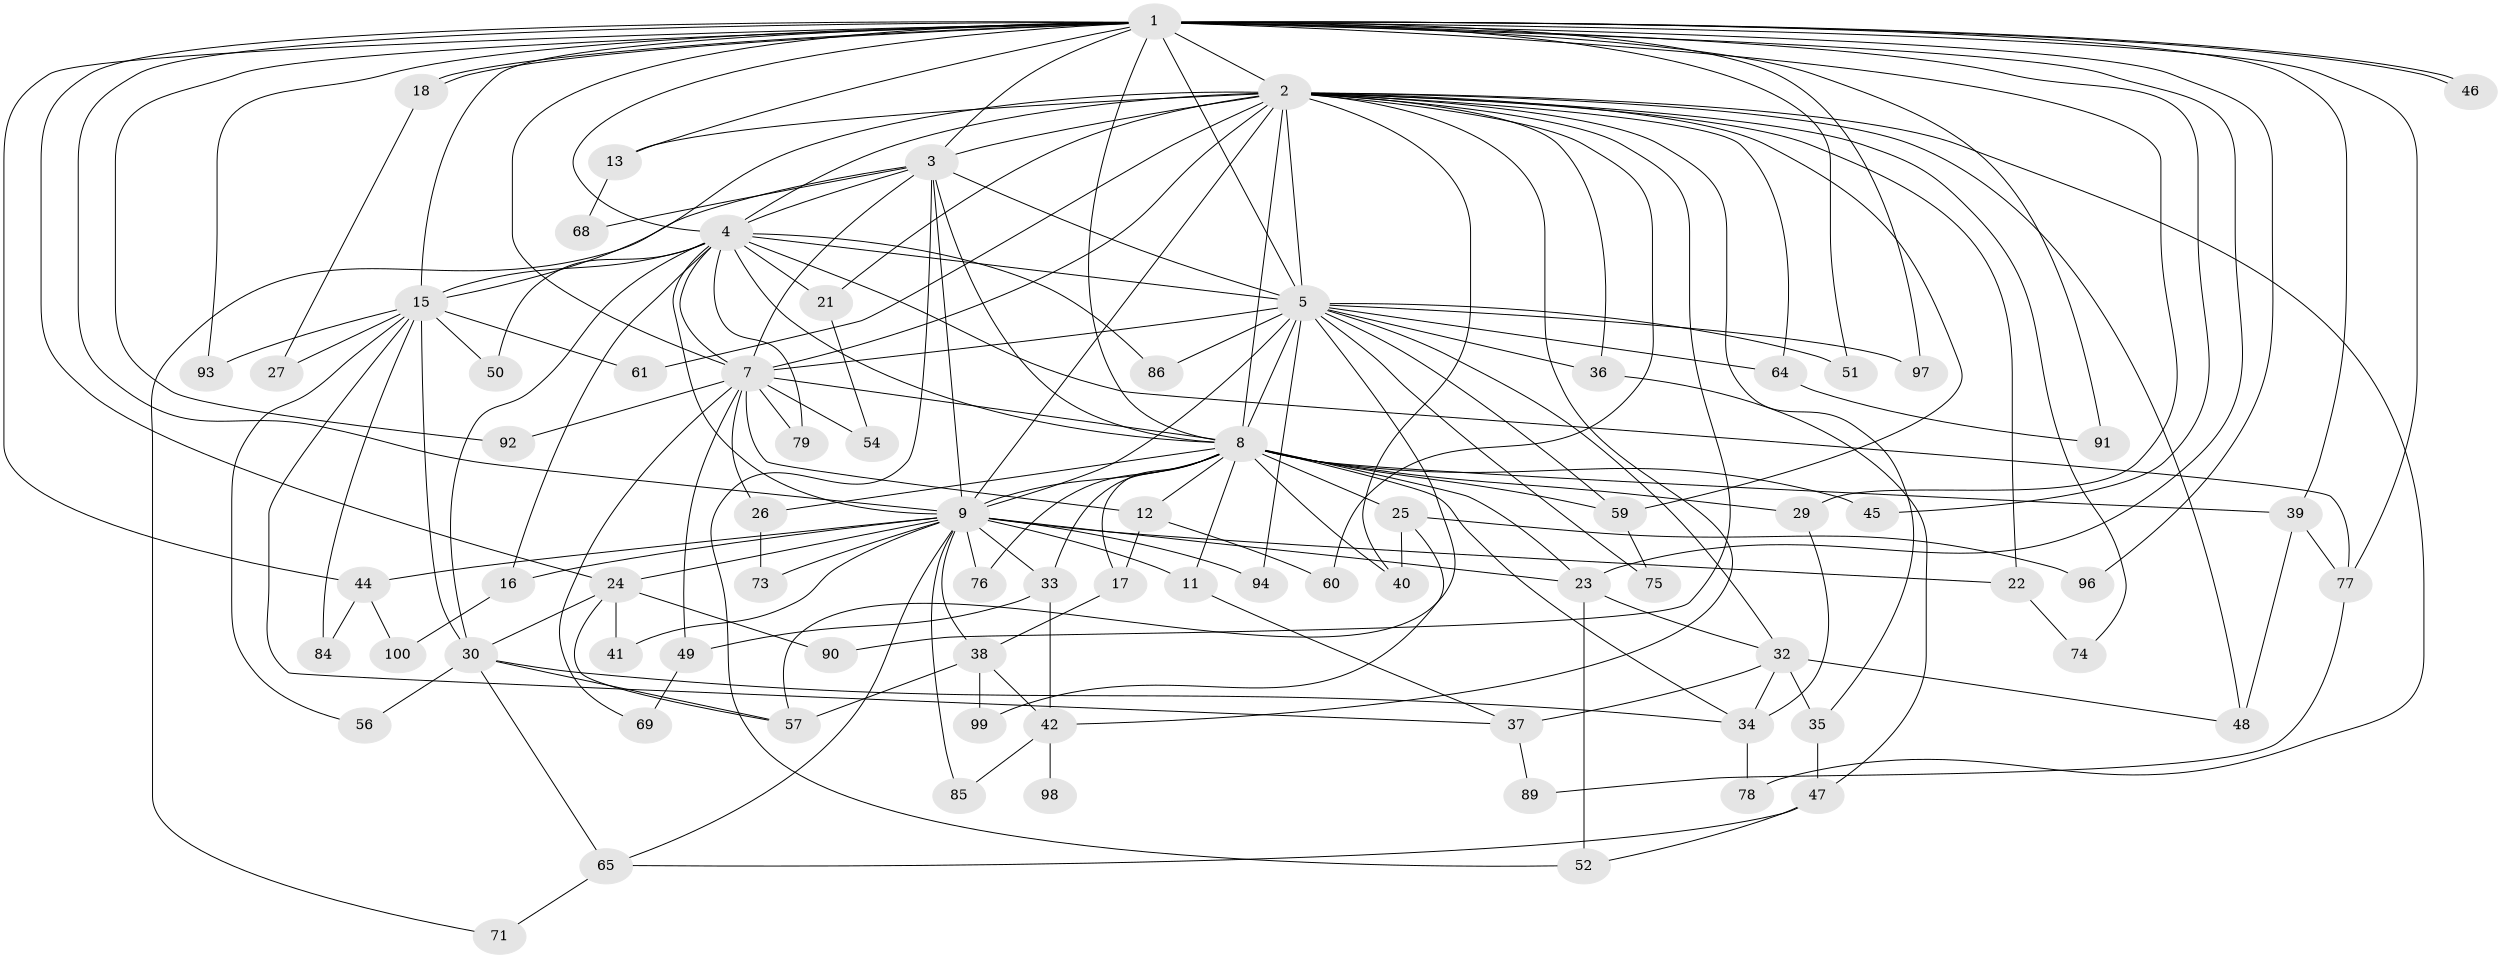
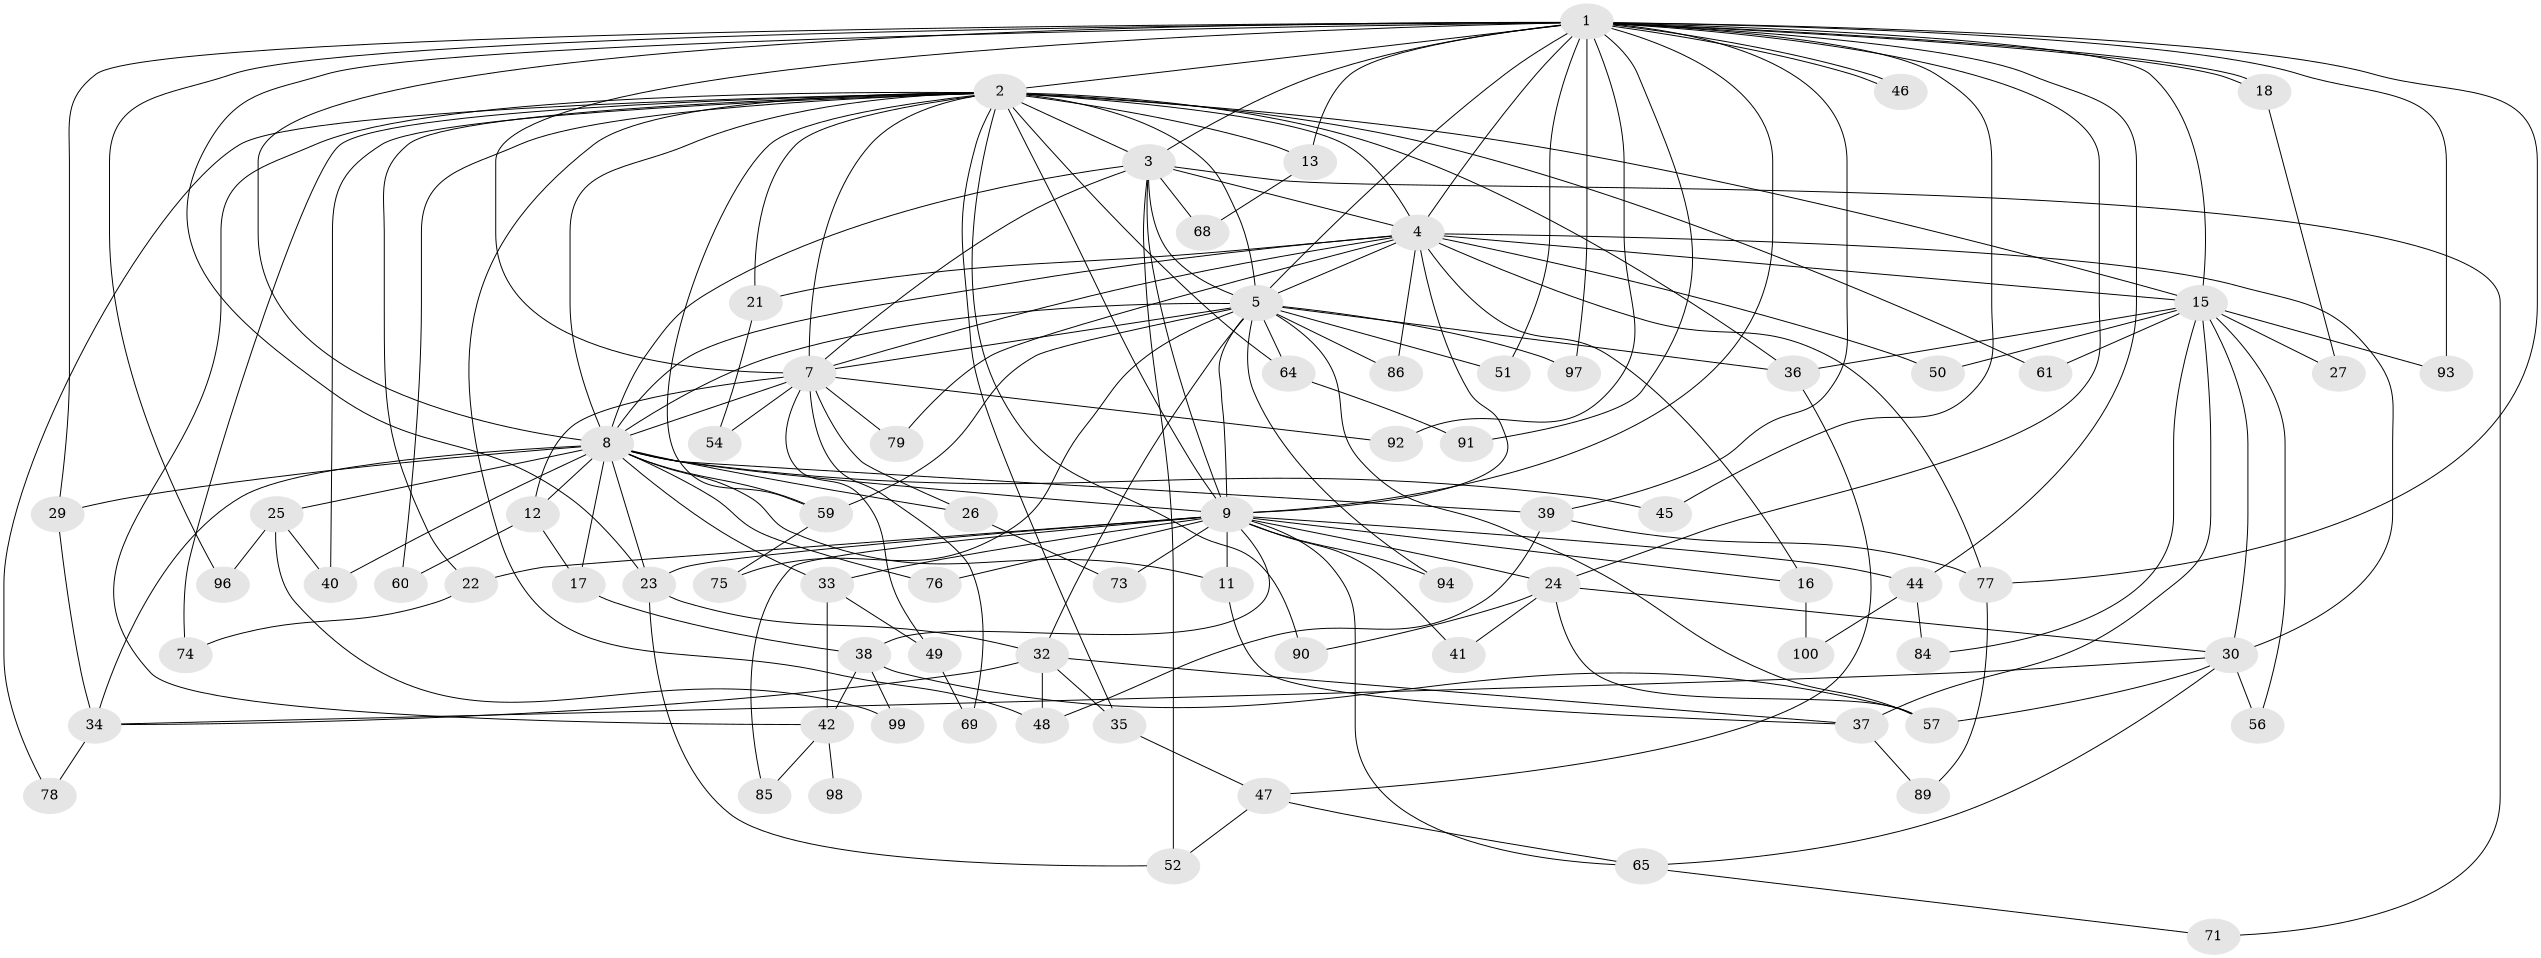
none -> (2006, 337)
